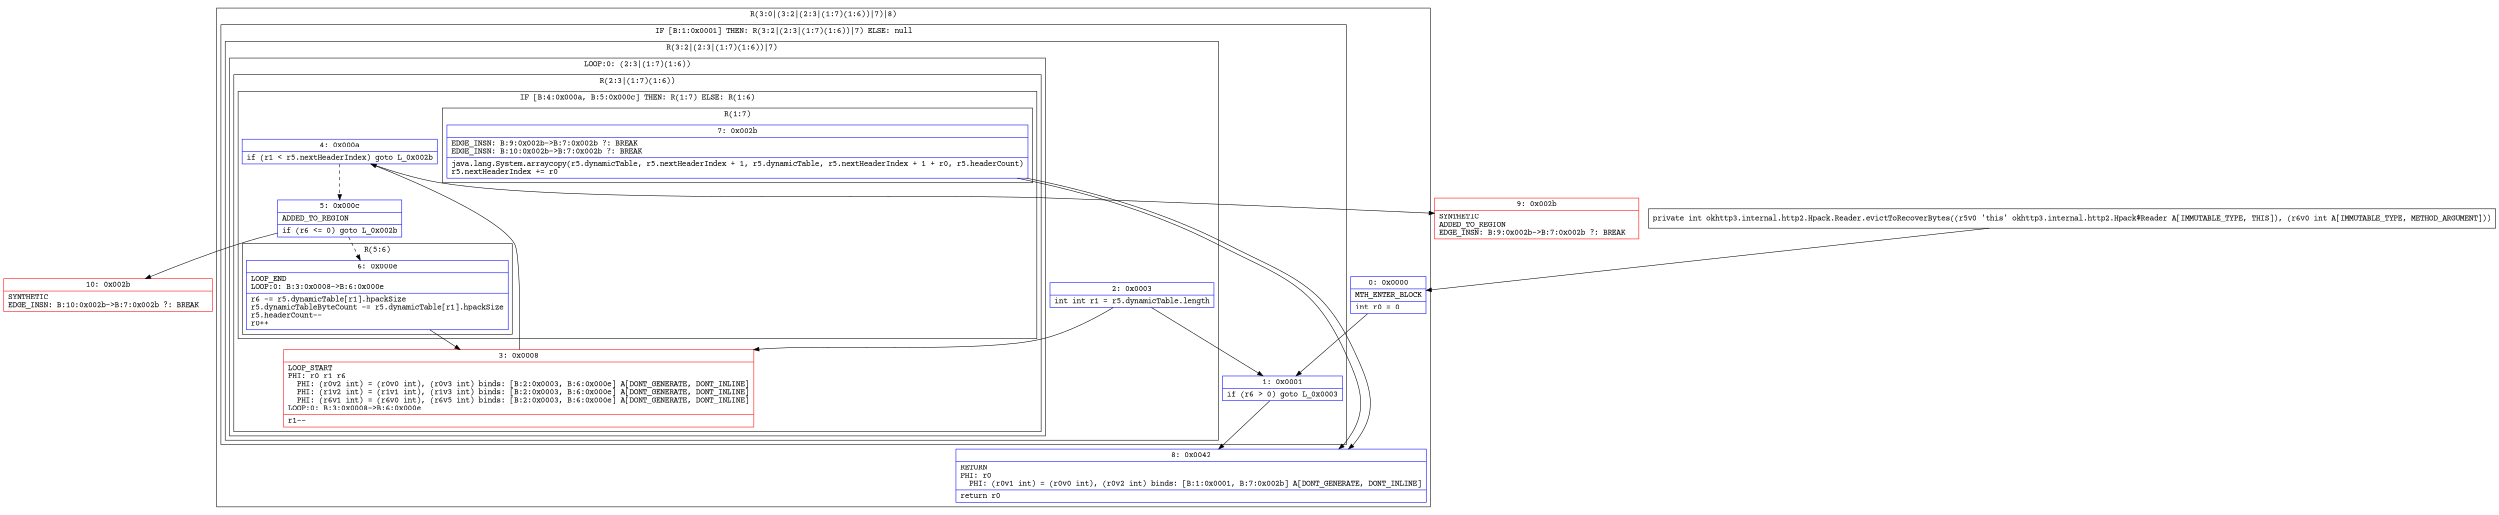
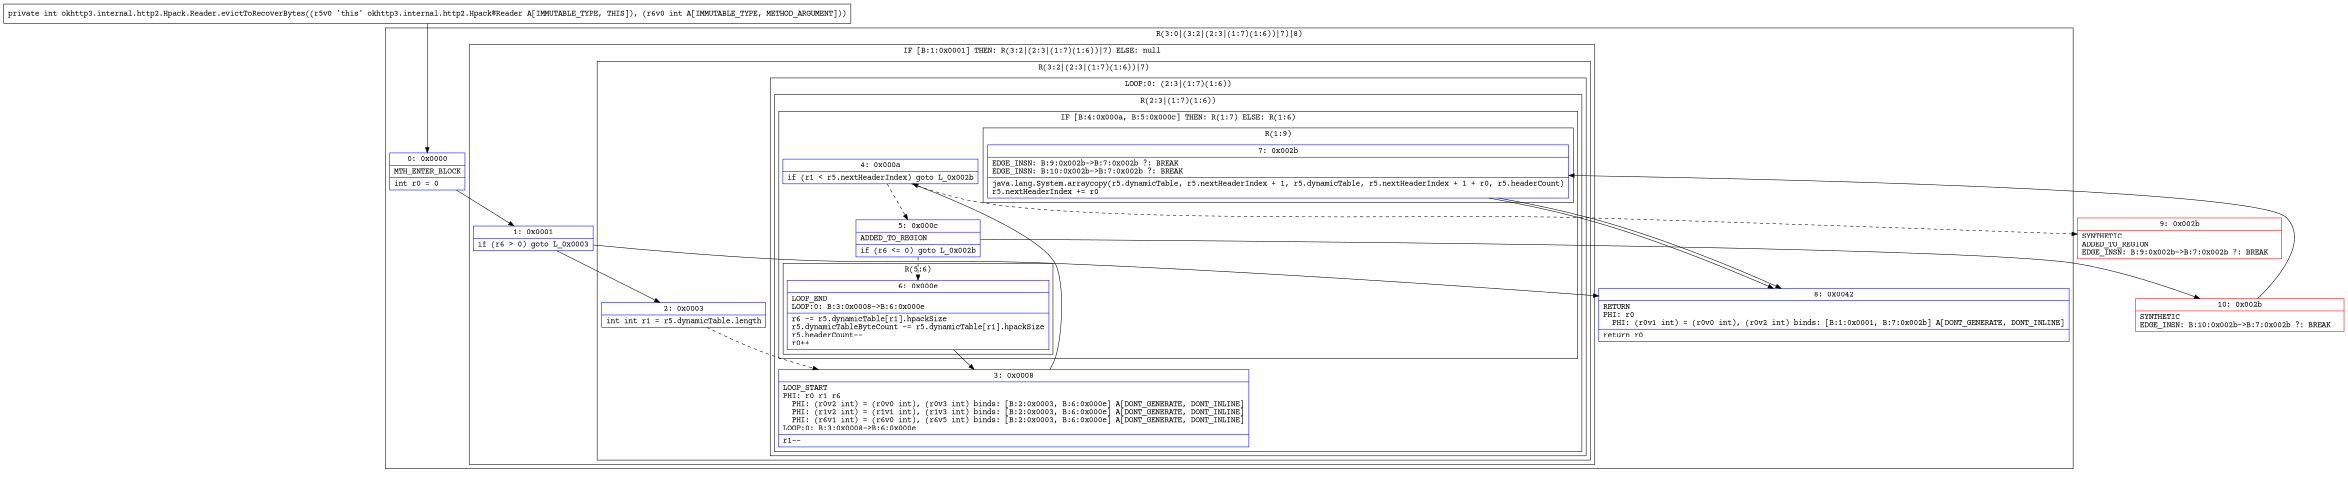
(737, 114) -> (1278, 134)
none -> (1979, 187)
(899, 197) -> (1490, 217)
(1205, 340) -> (606, 275)
(940, 347) -> (759, 351)
(519, 388) -> (1014, 408)
